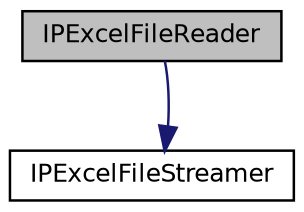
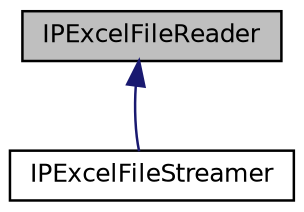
(168, 94) -> (135, 119)
